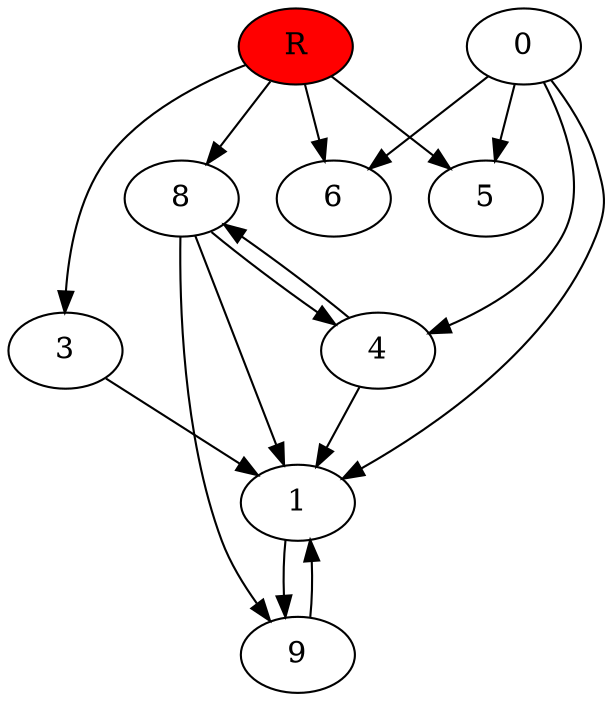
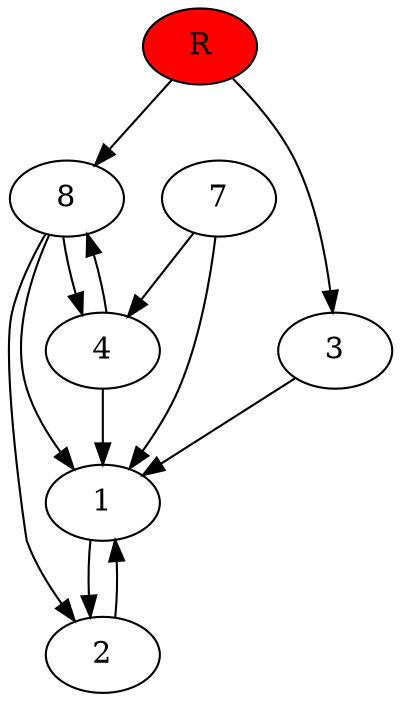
(524, 46) -> (219, 199)
(334, 199) -> none
(486, 199) -> none
(298, 655) -> (103, 655)
